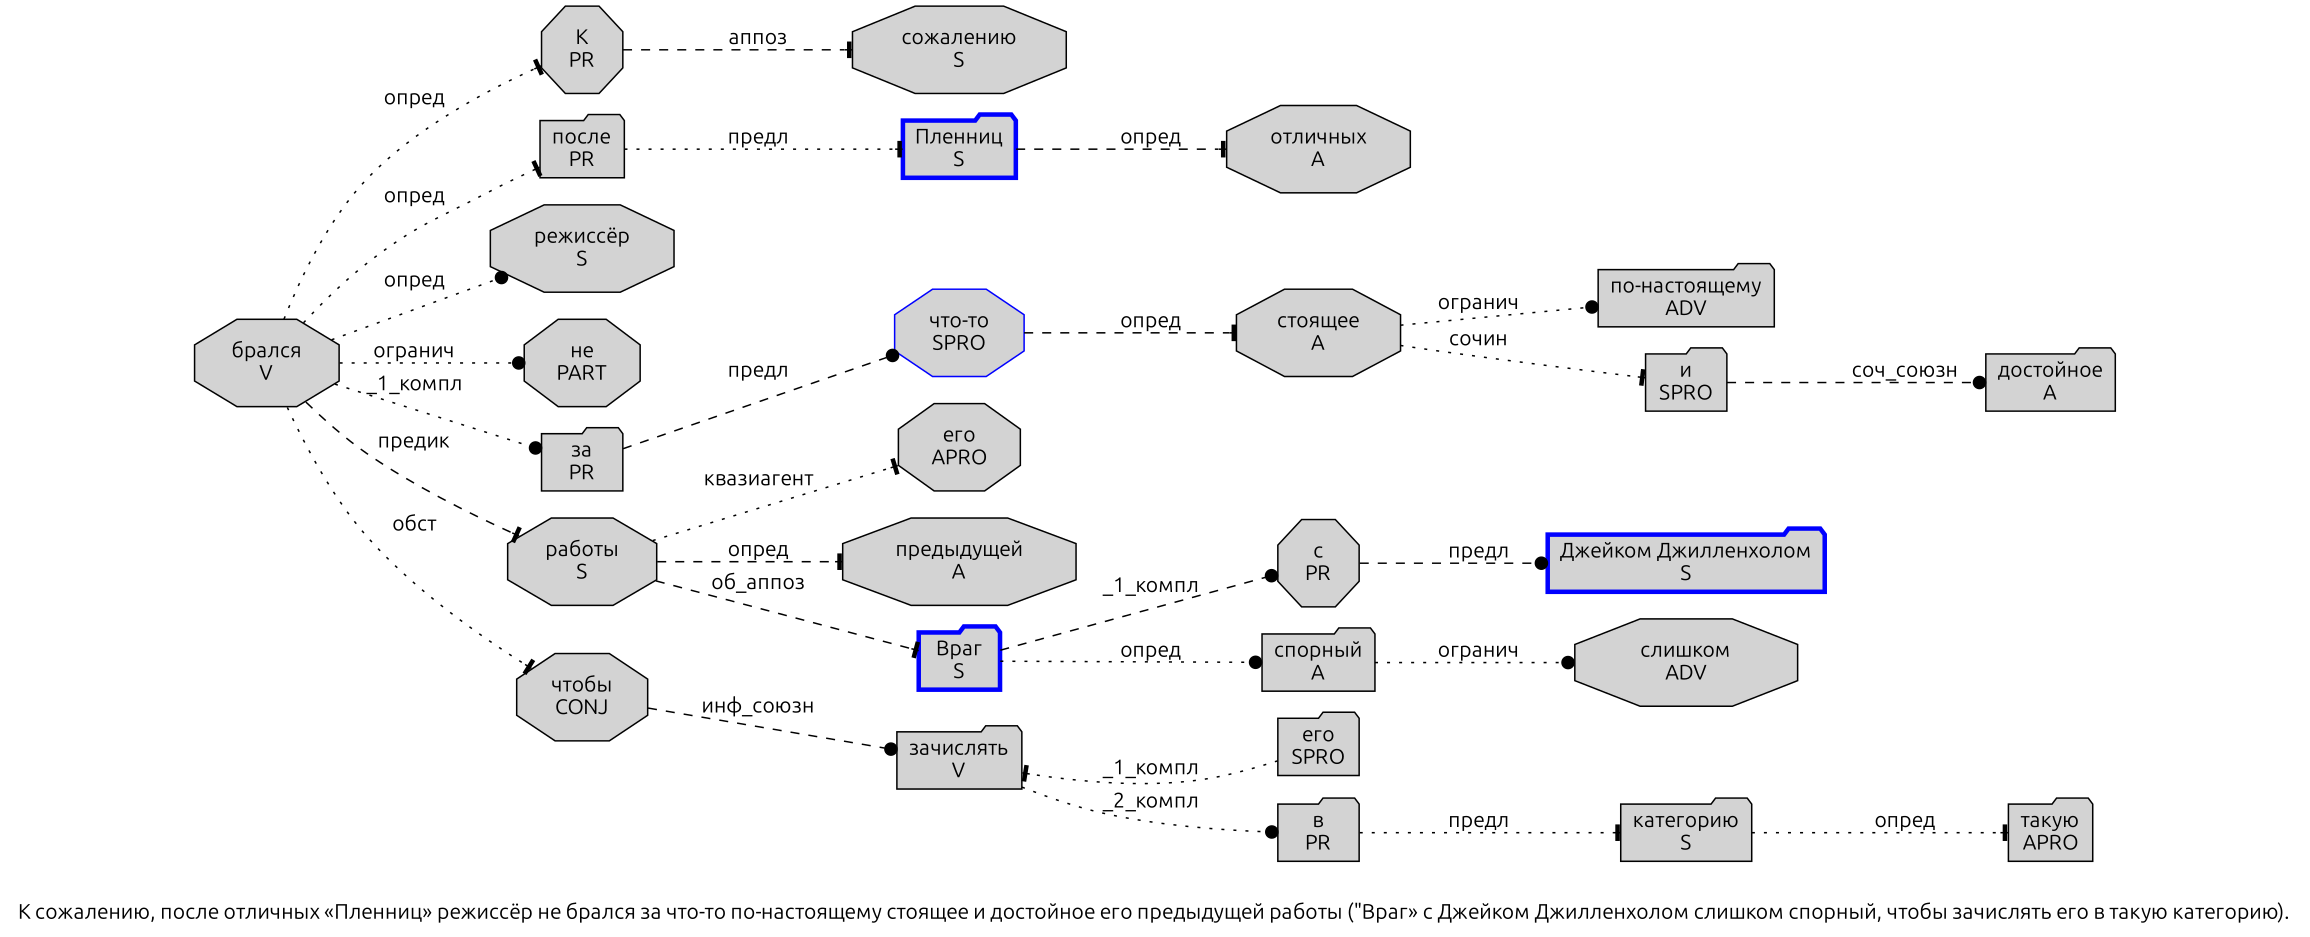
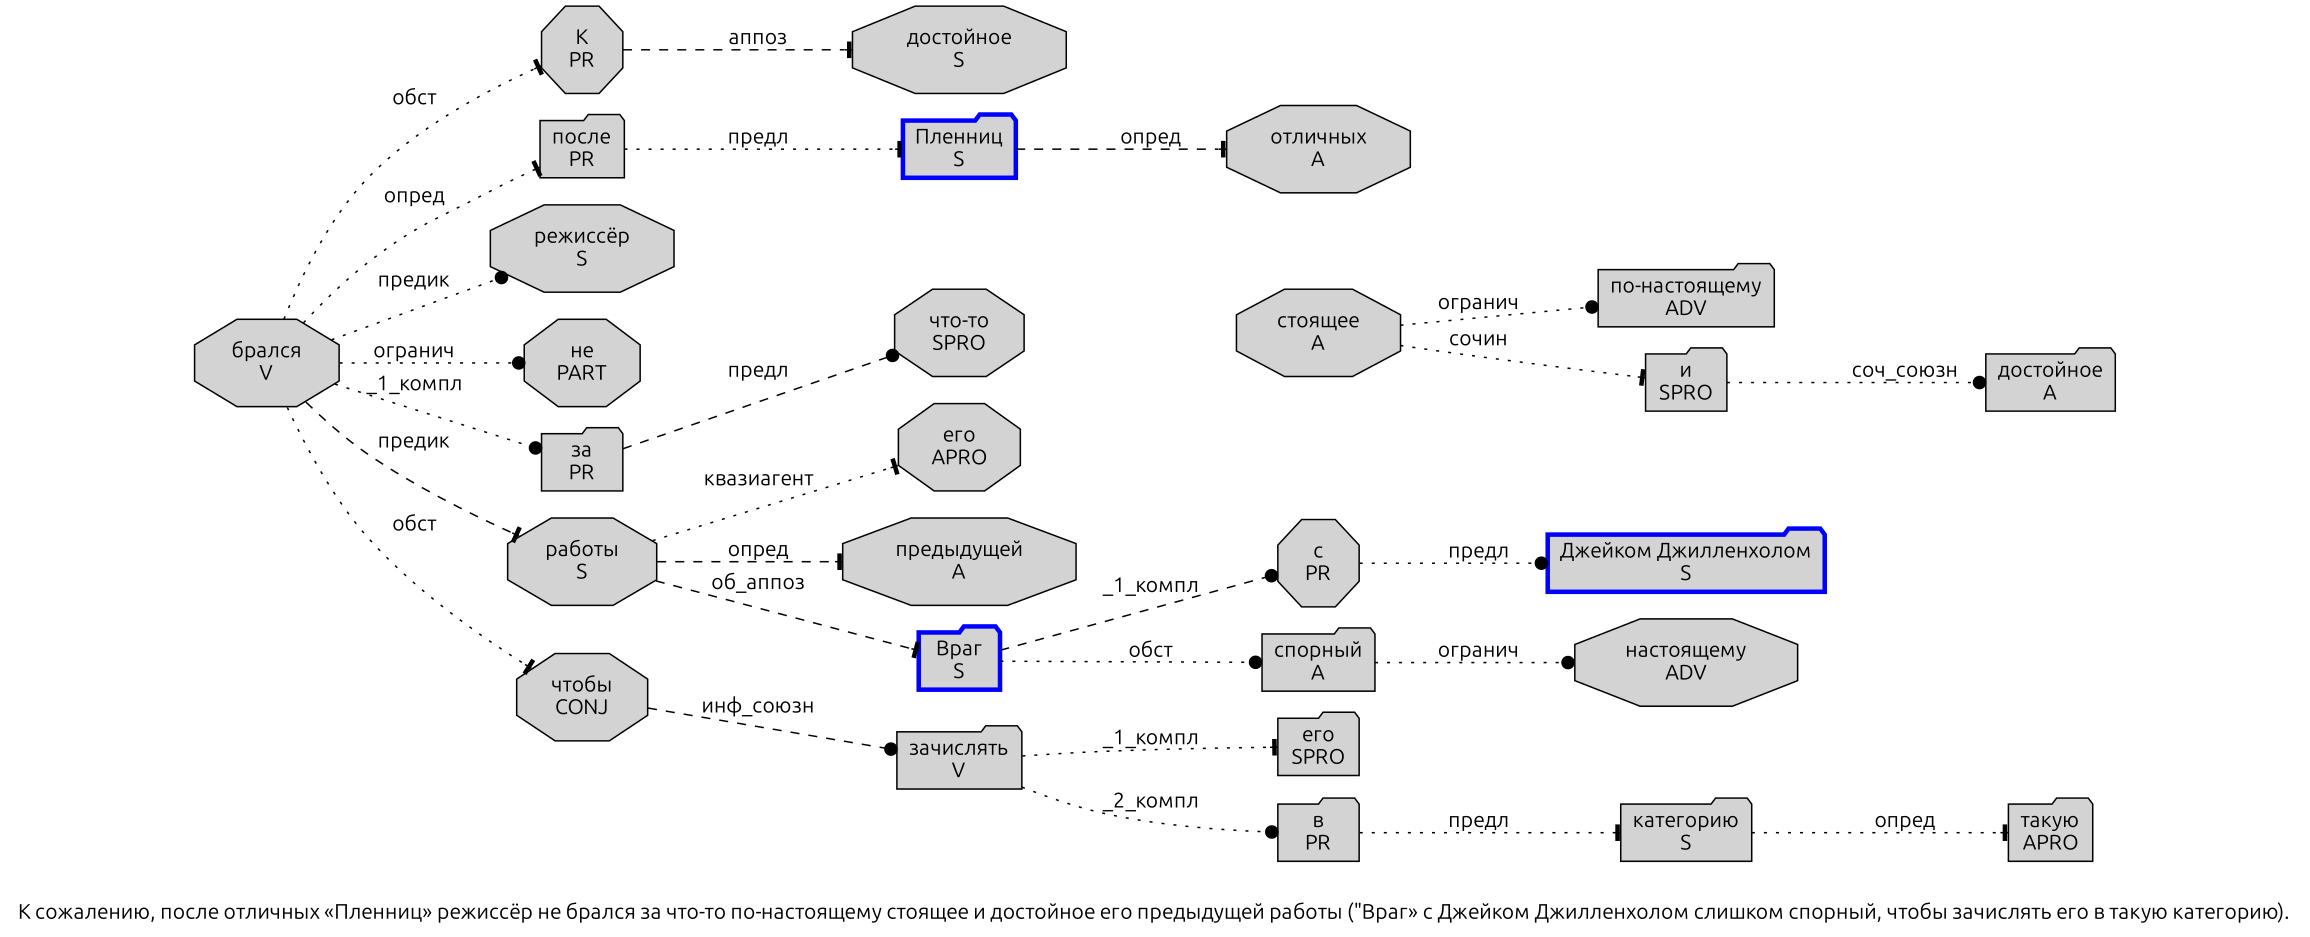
(959, 50) -> (959, 50)
(415, 99) -> (415, 99)
(415, 281) -> (415, 281)
(959, 333) -> (959, 333)
(1127, 333) -> none
(1850, 383) -> (1850, 383)
(1447, 563) -> (1447, 563)
(1151, 651) -> (1151, 651)
(1686, 663) -> (1686, 663)
(1155, 783) -> (1146, 750)
